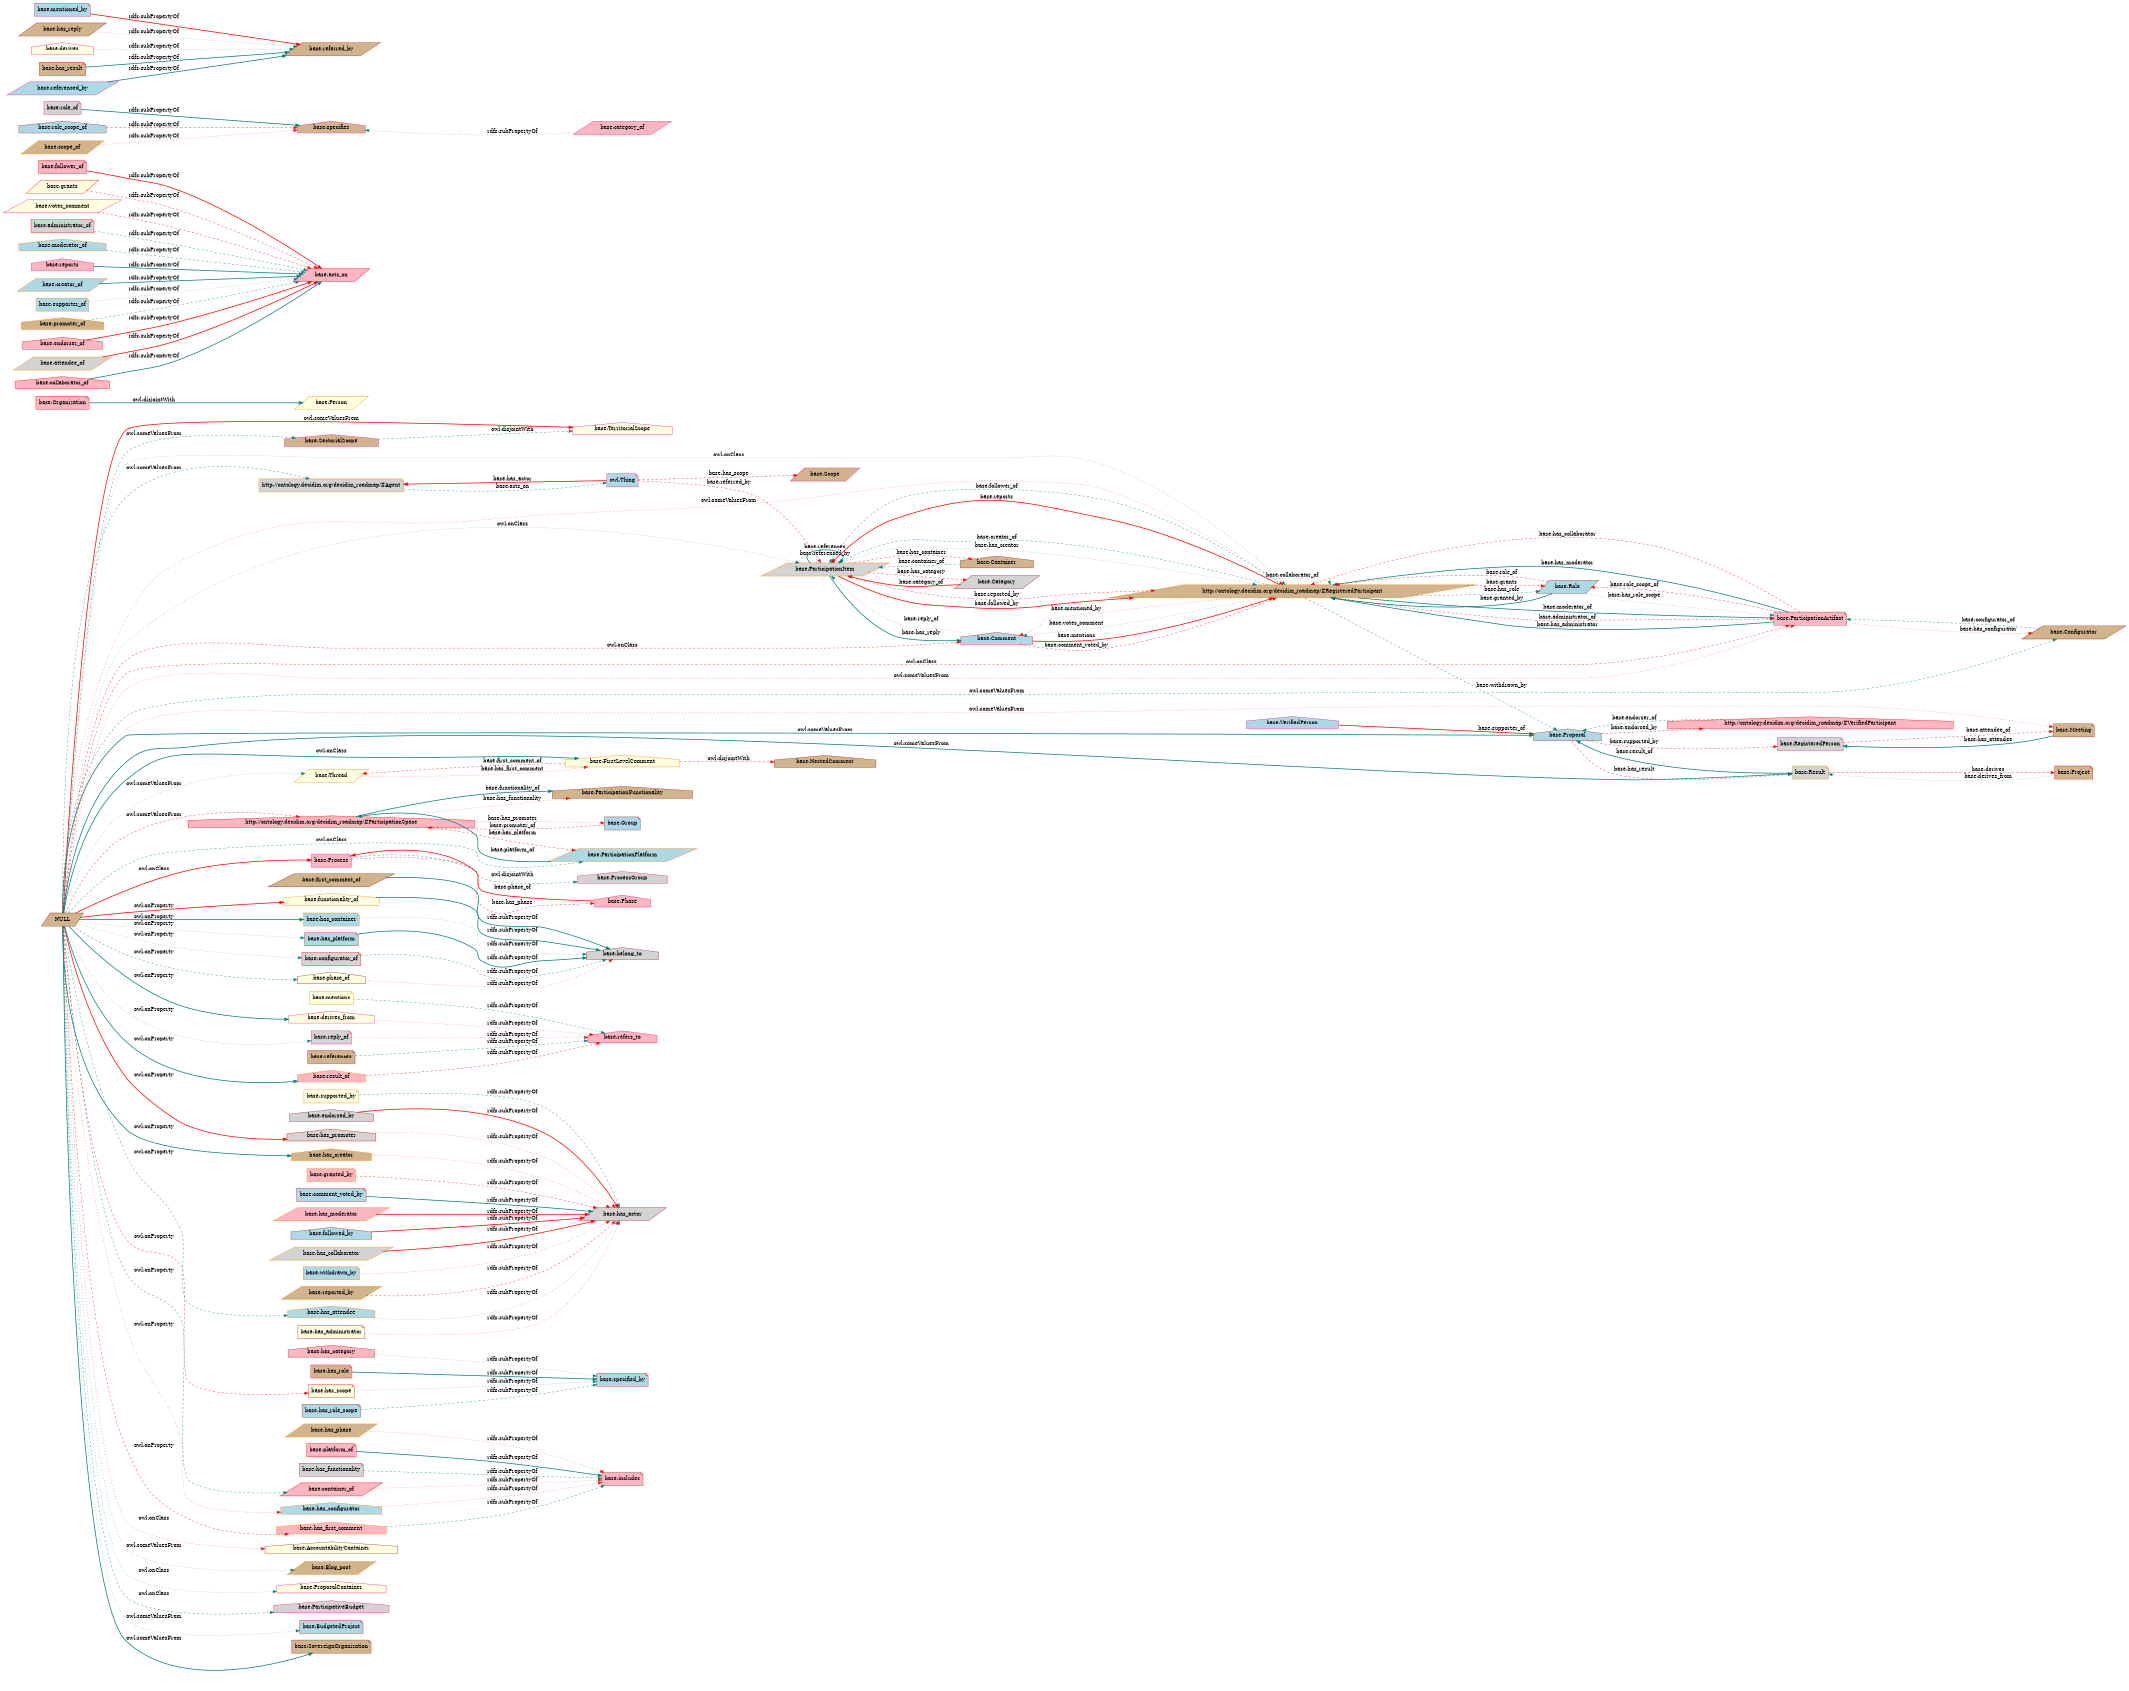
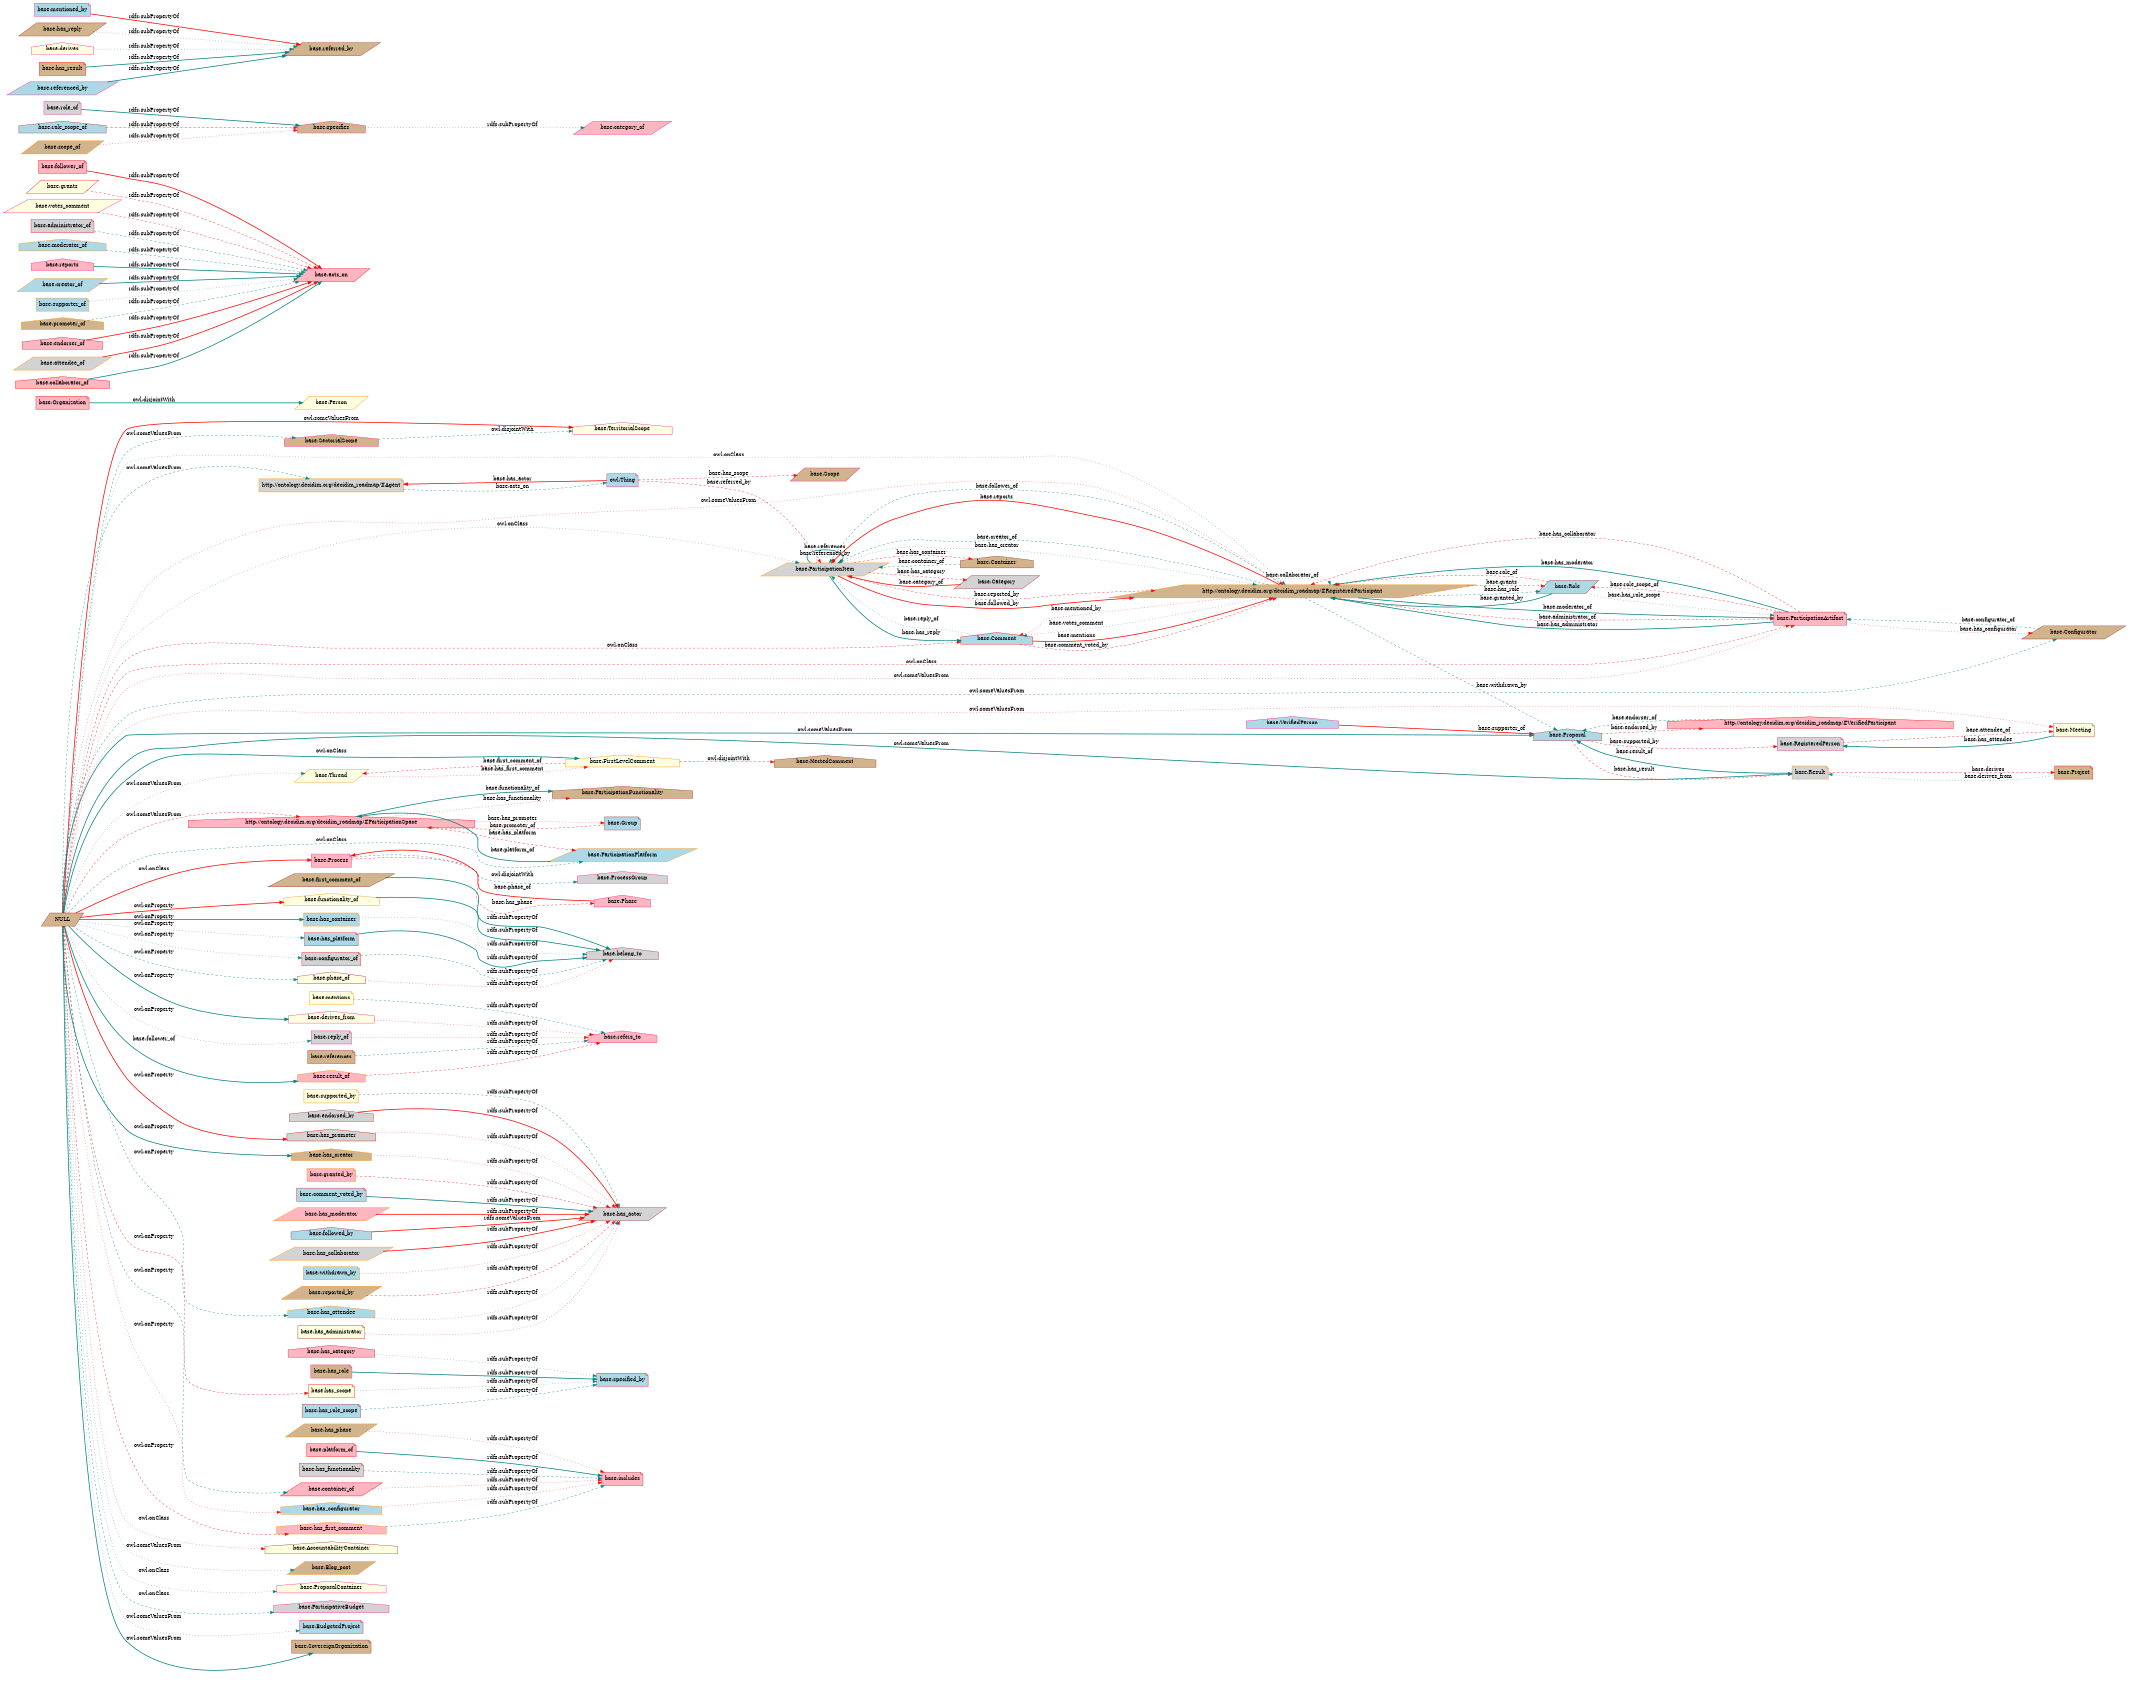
(474, 135) -> (473, 128)
(2074, 730) -> (2074, 730)
(154, 1039) -> (154, 1039)
(512, 1218) -> (512, 1218)
